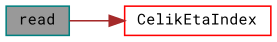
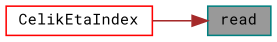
(89, 21) -> (172, 21)
